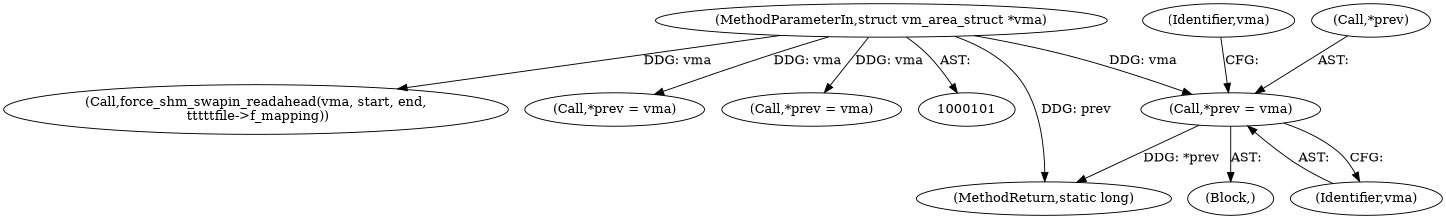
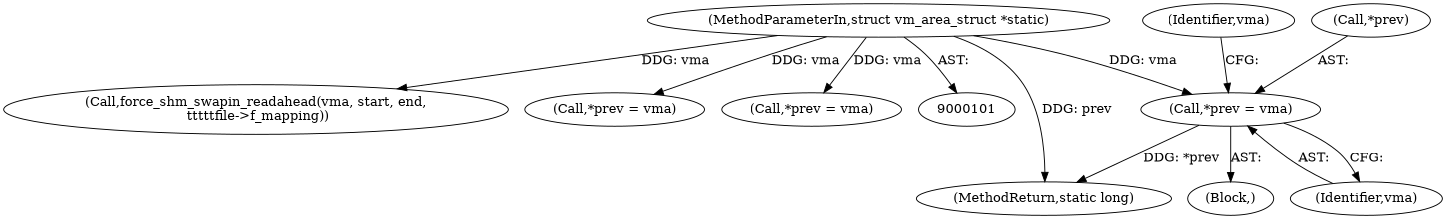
(881, 20) -> (879, 20)
(967, 110) -> (967, 110)
